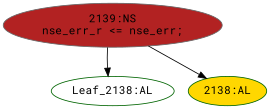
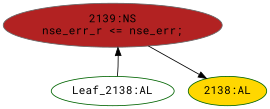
(107, 58) -> (118, 66)
